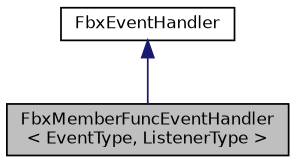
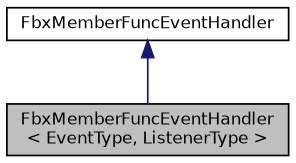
(148, 24) -> (148, 24)
